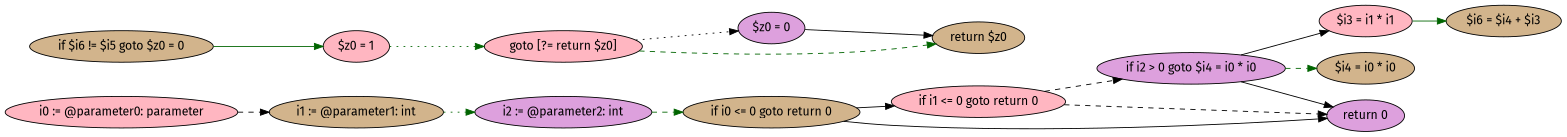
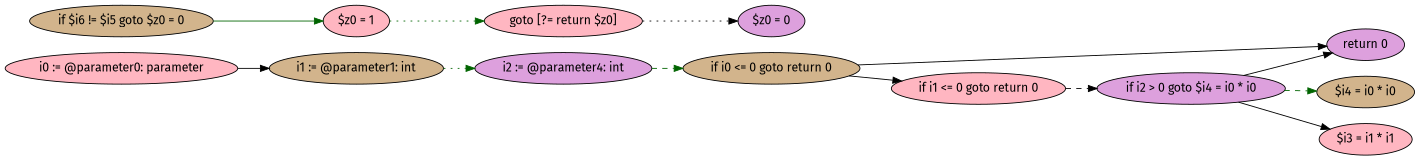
(1504, 21) -> none
(978, 38) -> none
(1191, 109) -> none
(249, 112) -> (249, 68)
(563, 112) -> (563, 68)
